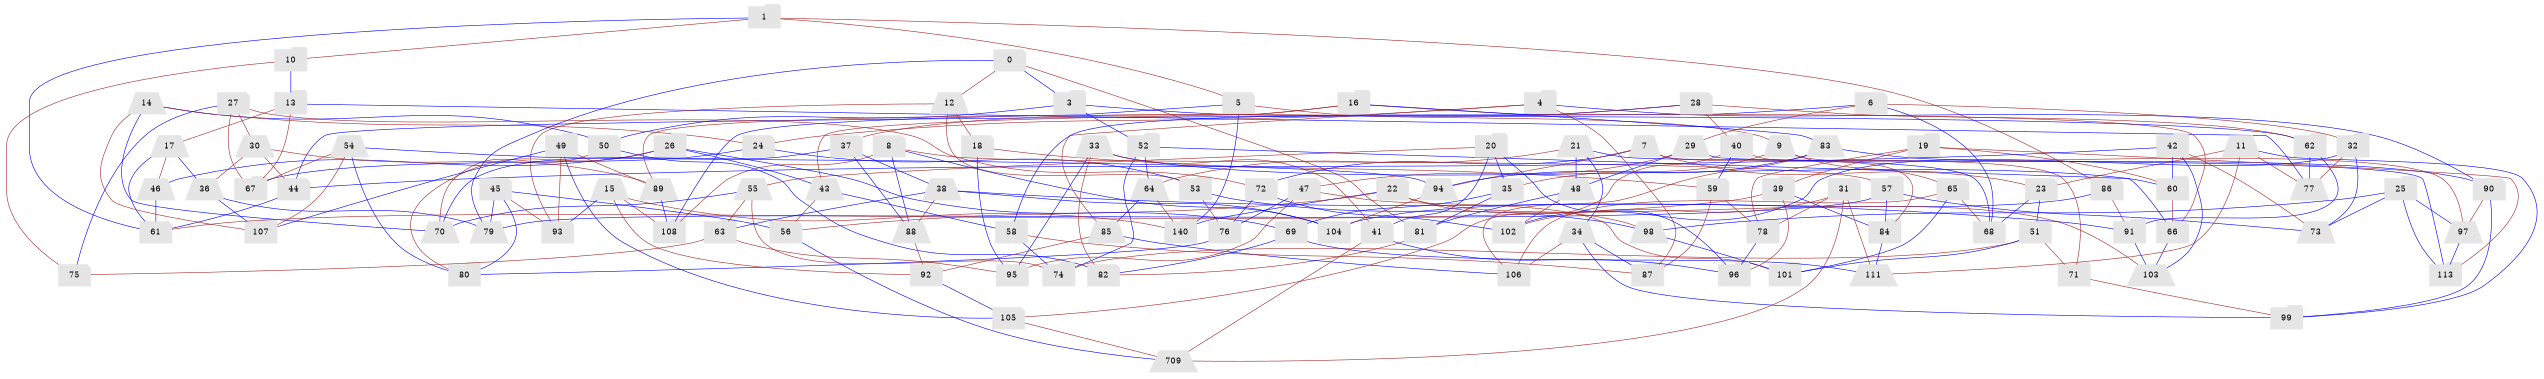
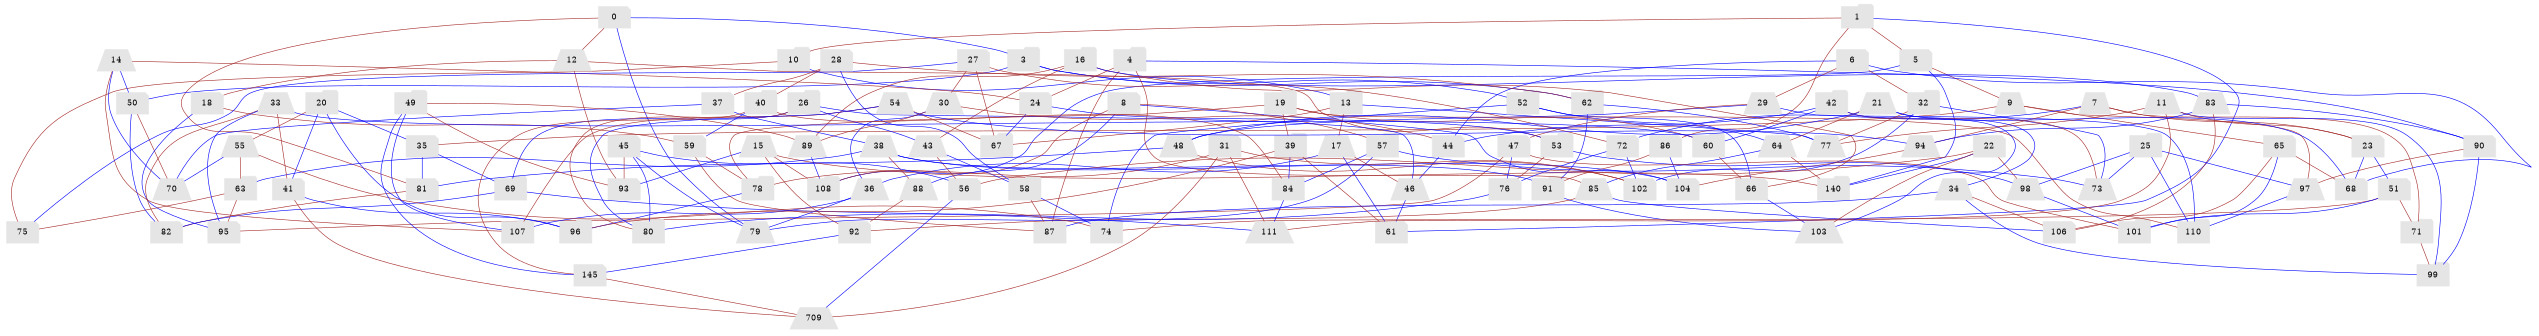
(230, 168) -> (855, 135)
(882, 194) -> none
(215, 218) -> (1429, 168)
(2446, 275) -> (2194, 232)
(1009, 318) -> (590, 275)
